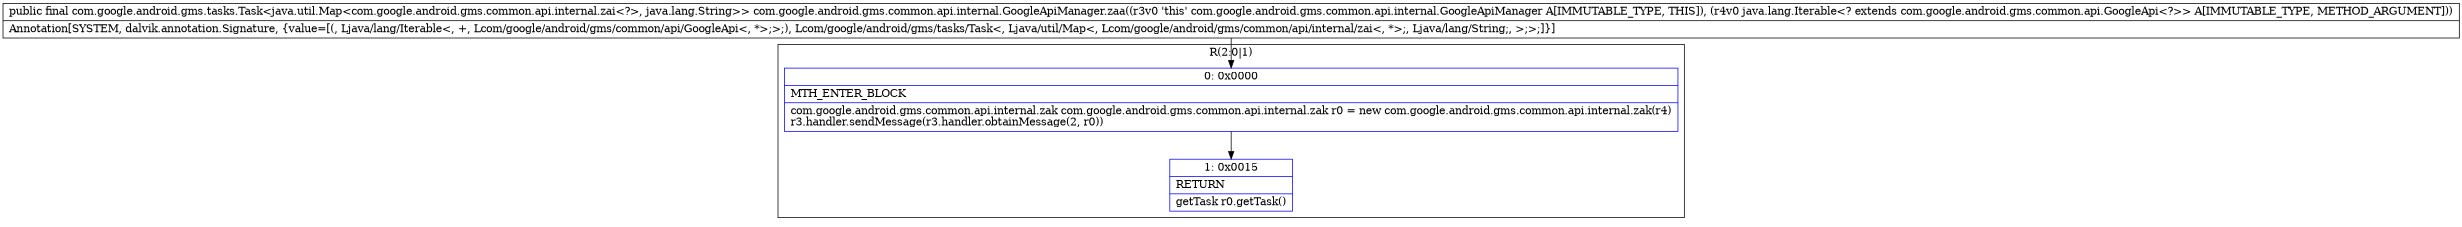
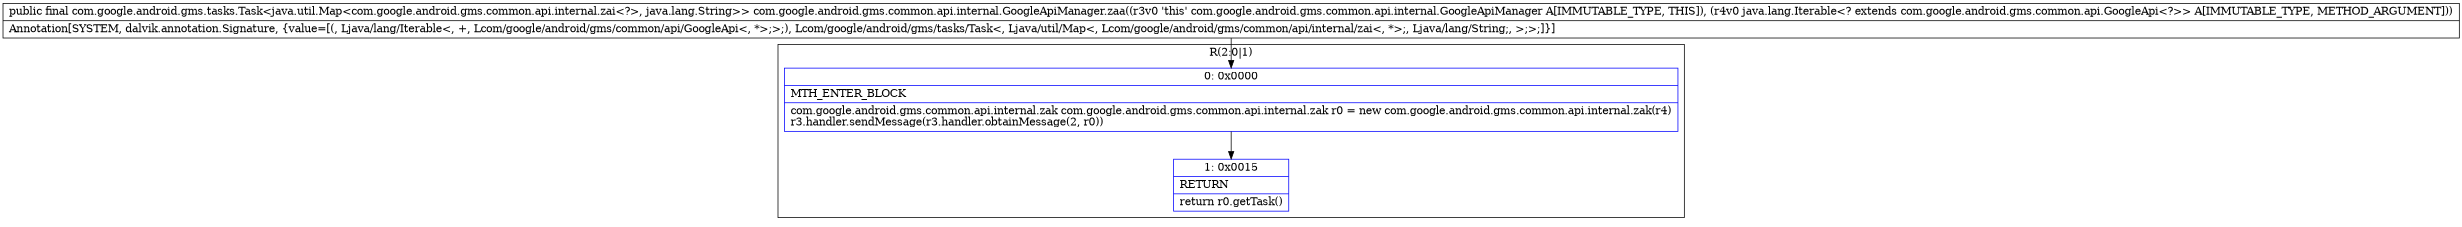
(1231, 202) -> (1231, 202)
